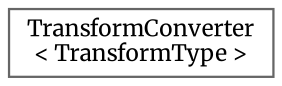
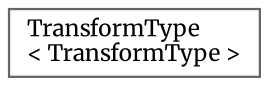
(141, 43) -> (134, 43)
